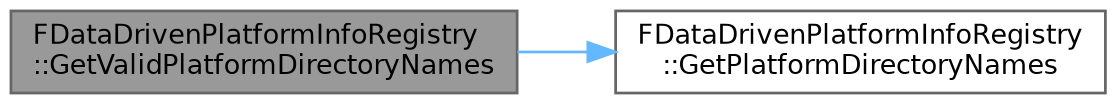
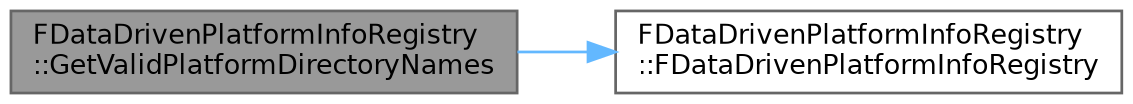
(861, 52) -> (869, 52)
